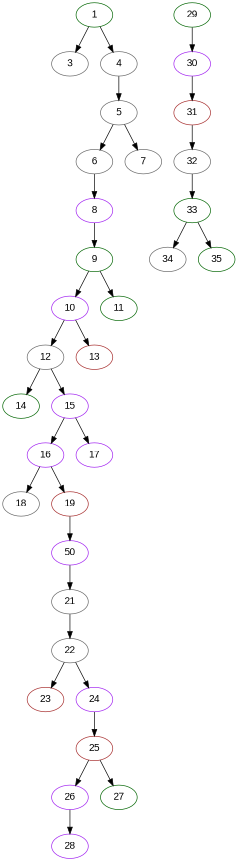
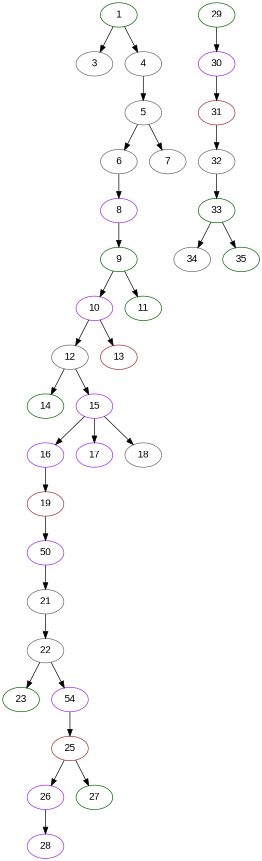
(35, 476) -> (116, 428)
(46, 700) -> (21, 700)
(94, 700) -> (70, 700)
